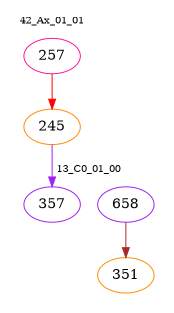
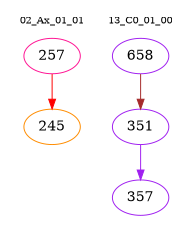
(52, 21) -> (52, 21)
(52, 166) -> (141, 157)
(126, 275) -> (141, 127)
